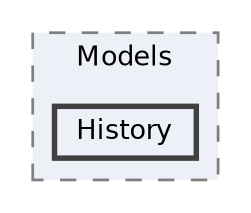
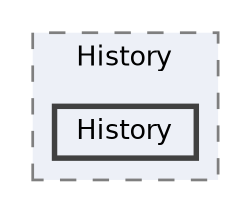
(125, 59) -> (125, 59)
